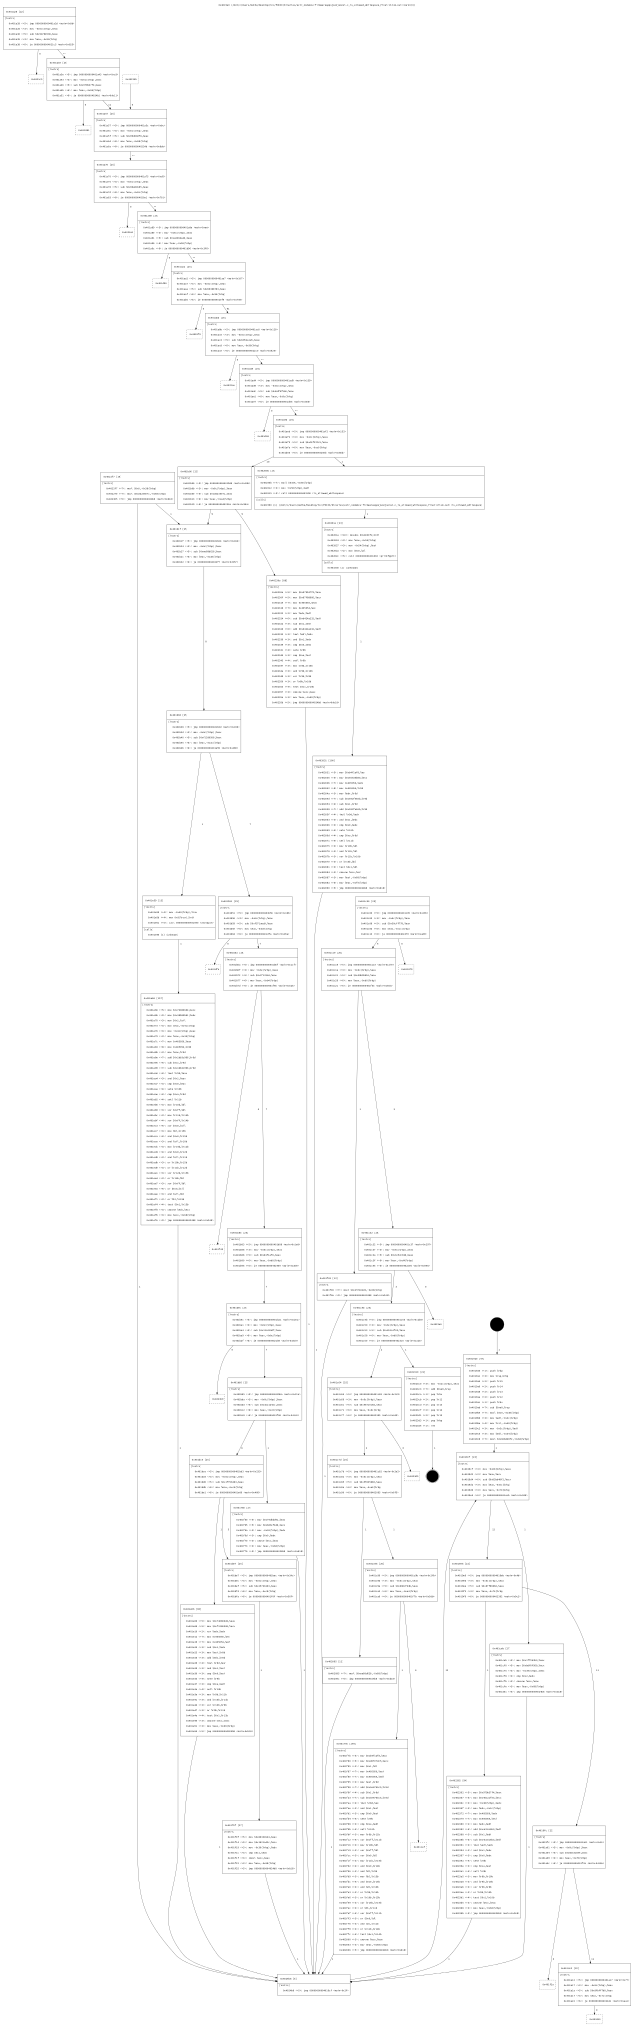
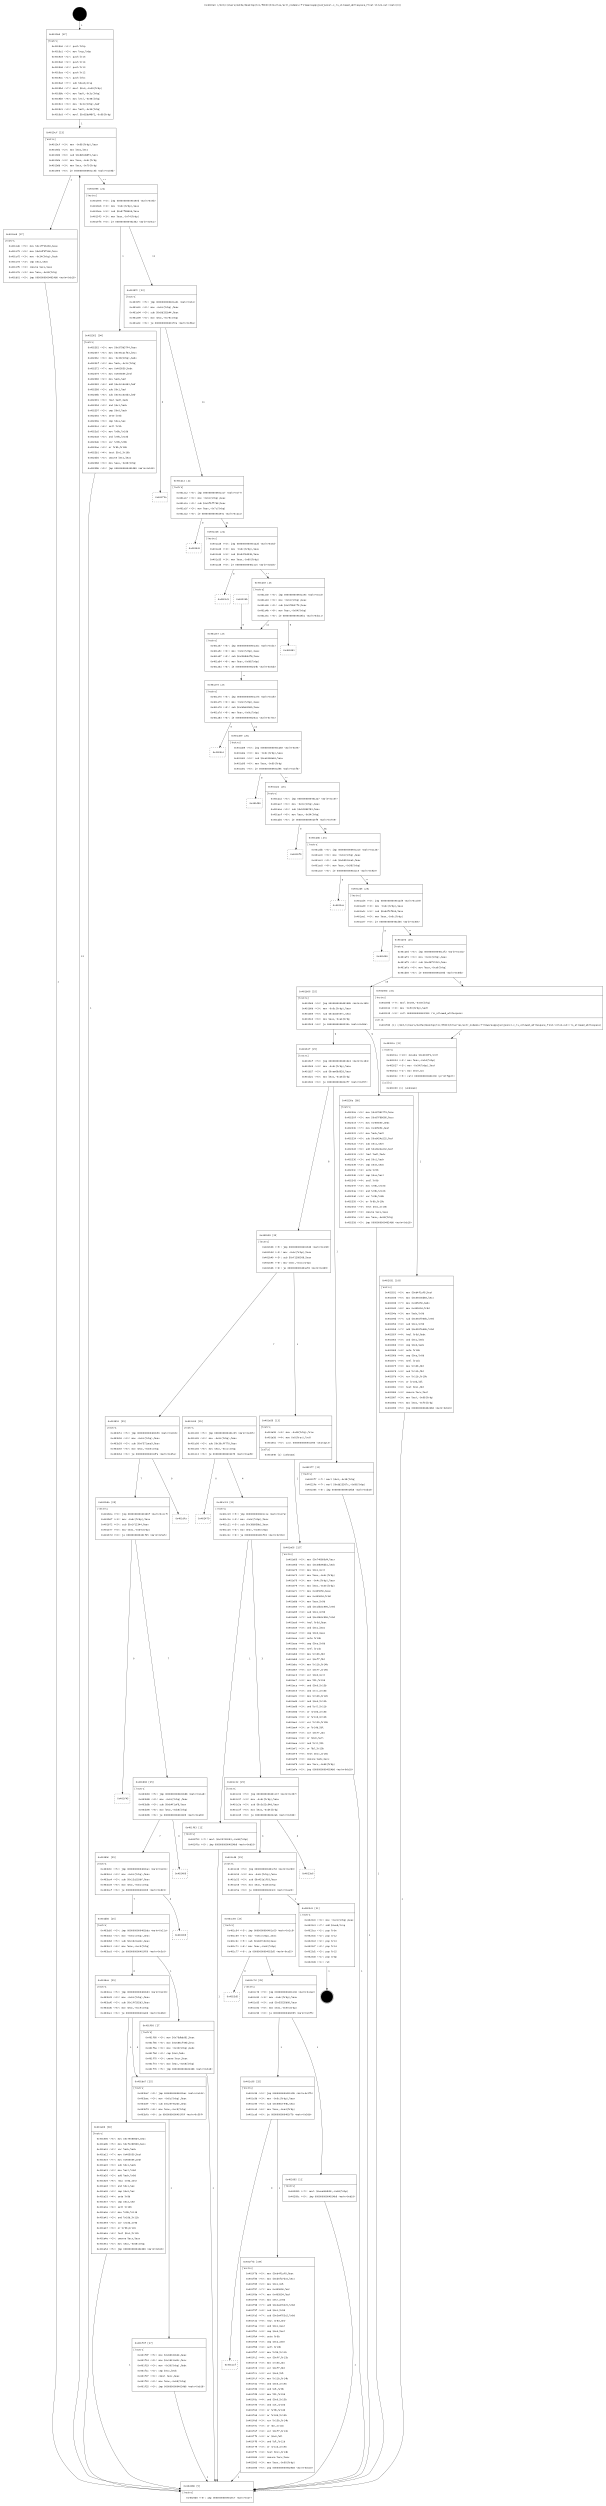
(167, 514) -> (335, 1274)
none -> (224, 522)
none -> (180, 1874)
